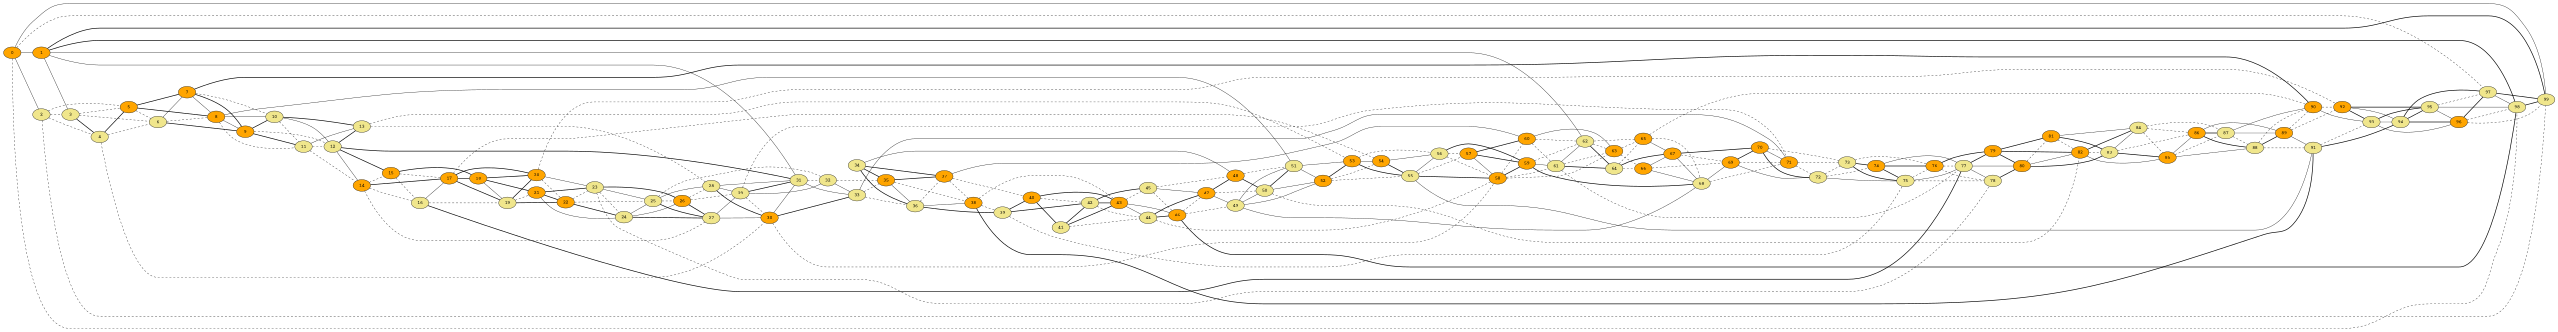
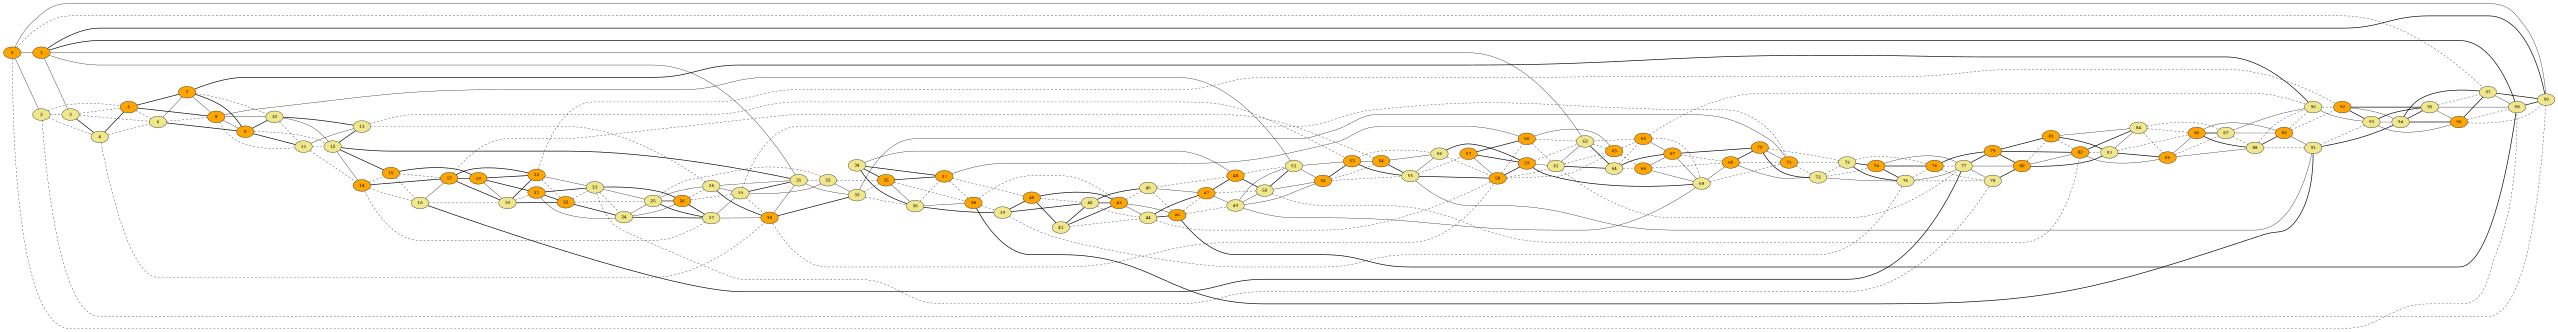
(2313, 107) -> (2313, 107)
(1454, 154) -> none
(668, 201) -> (668, 201)
